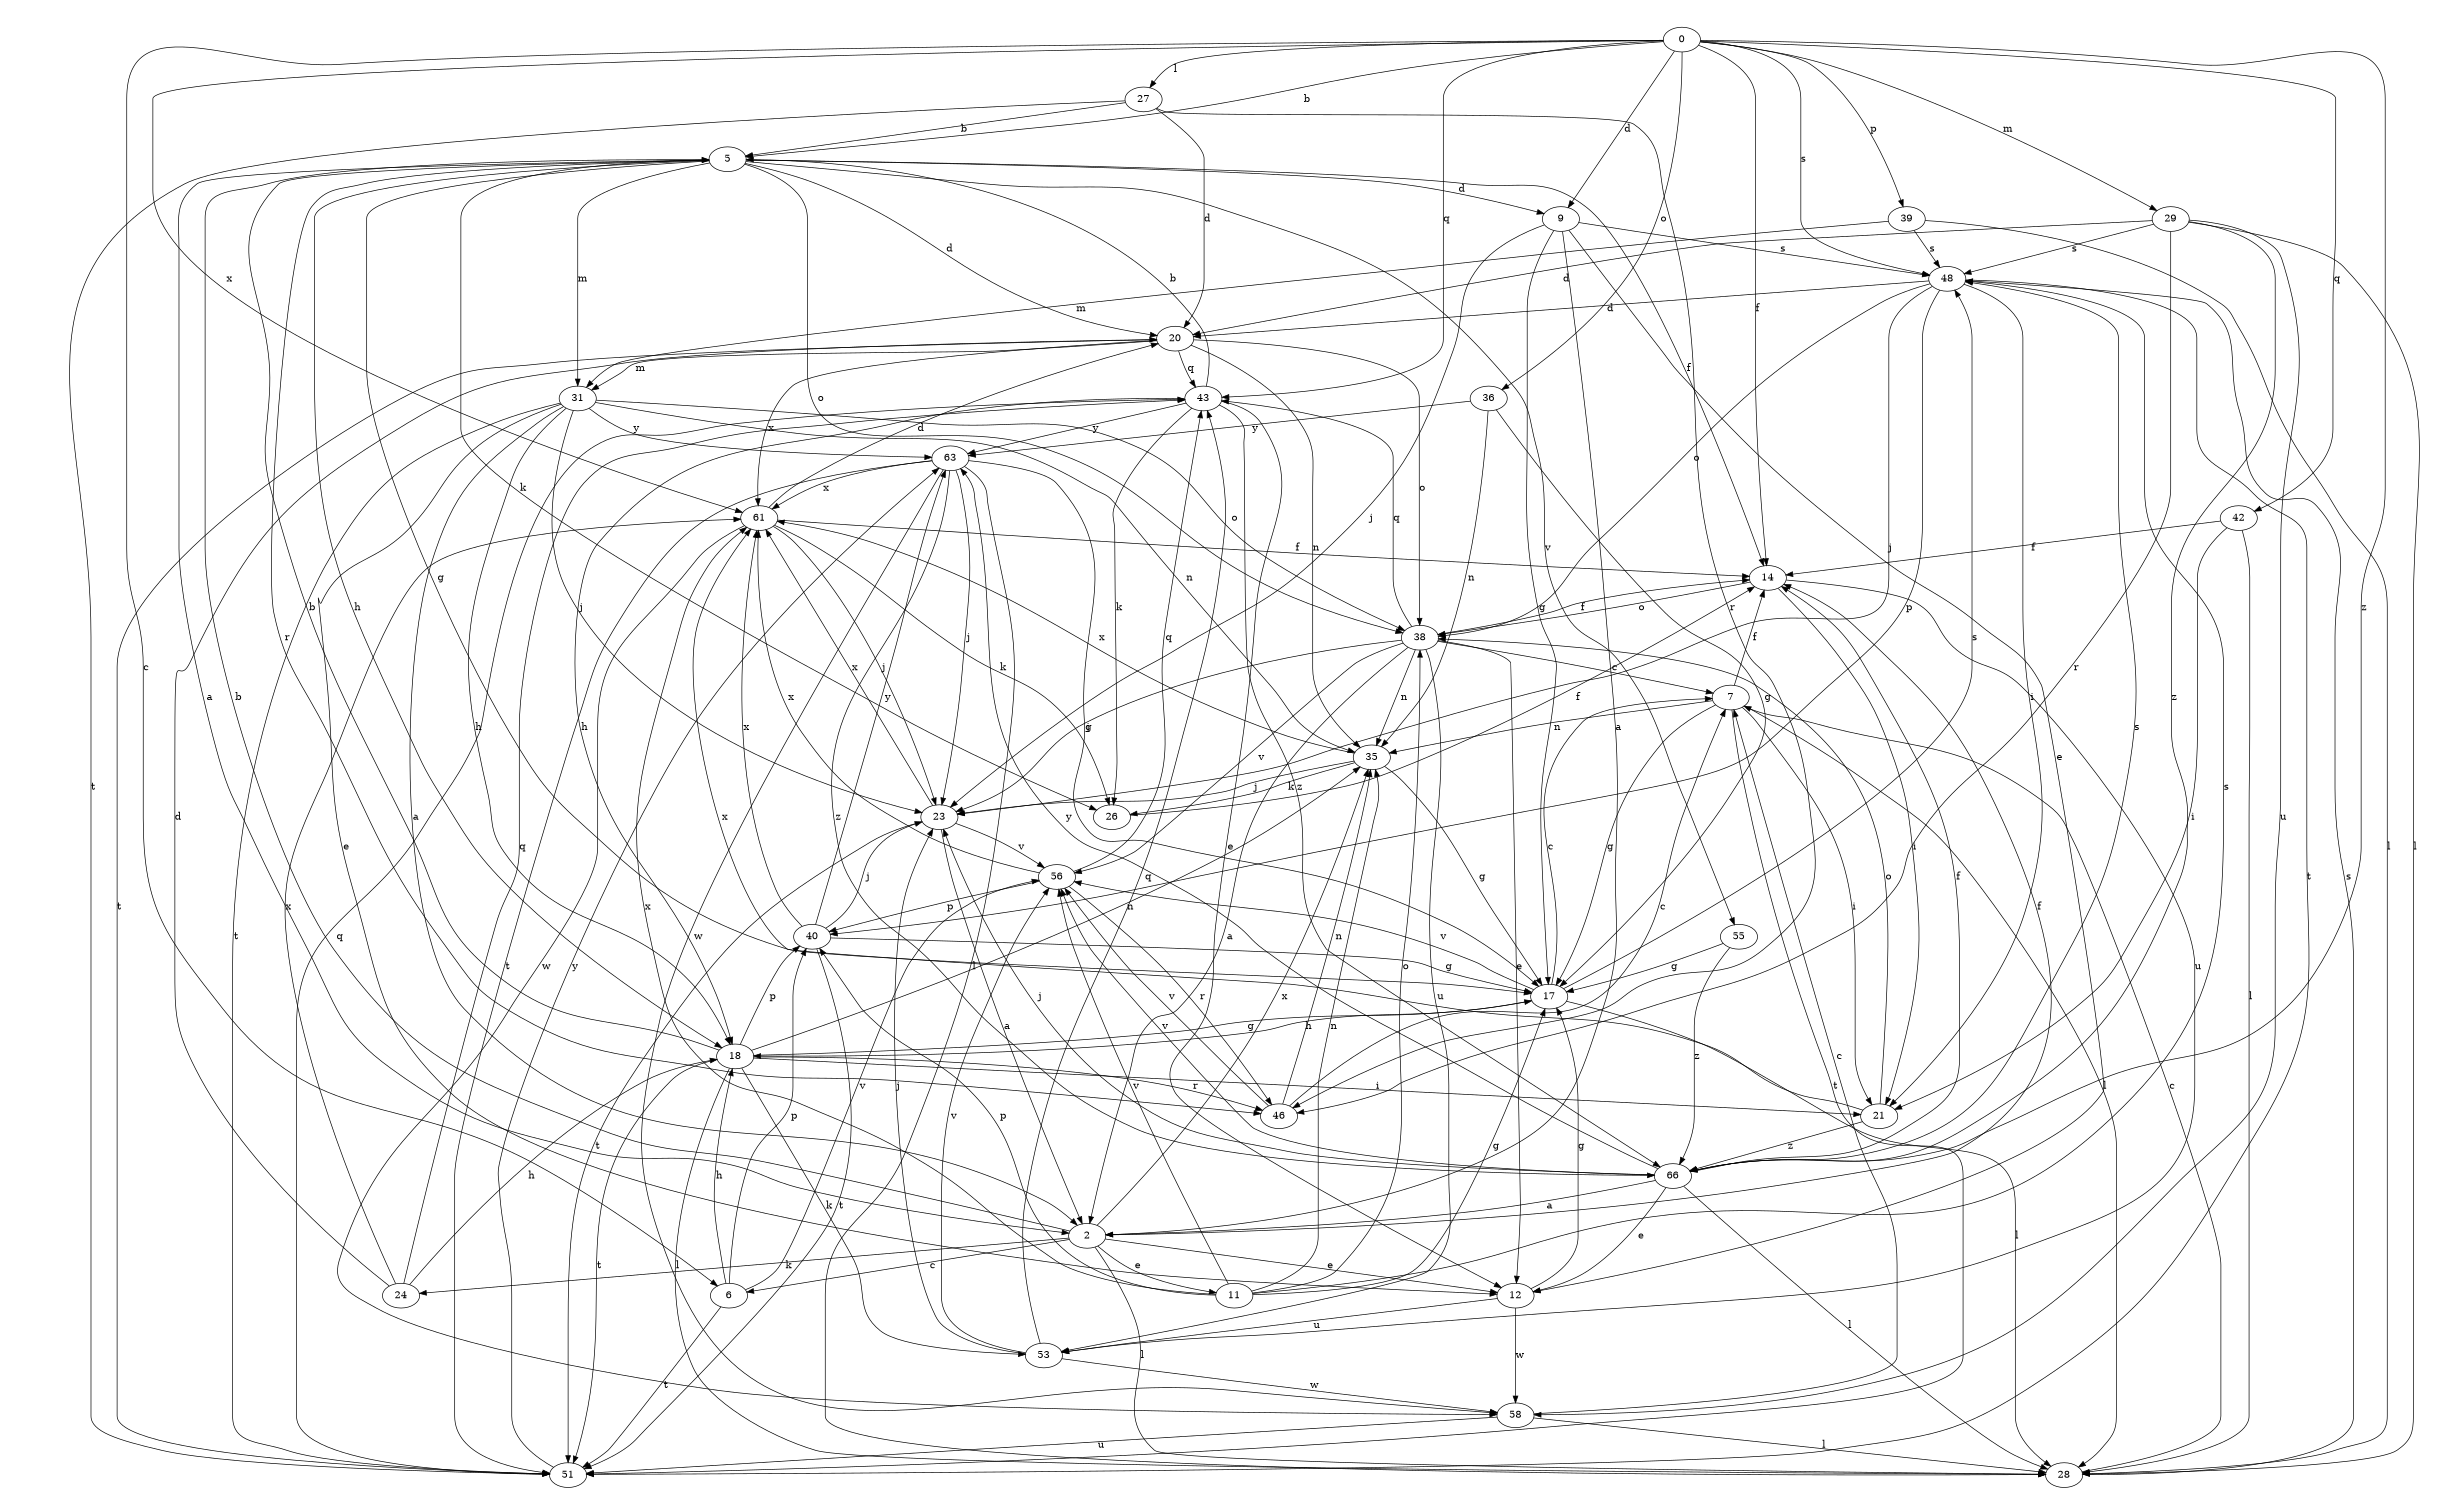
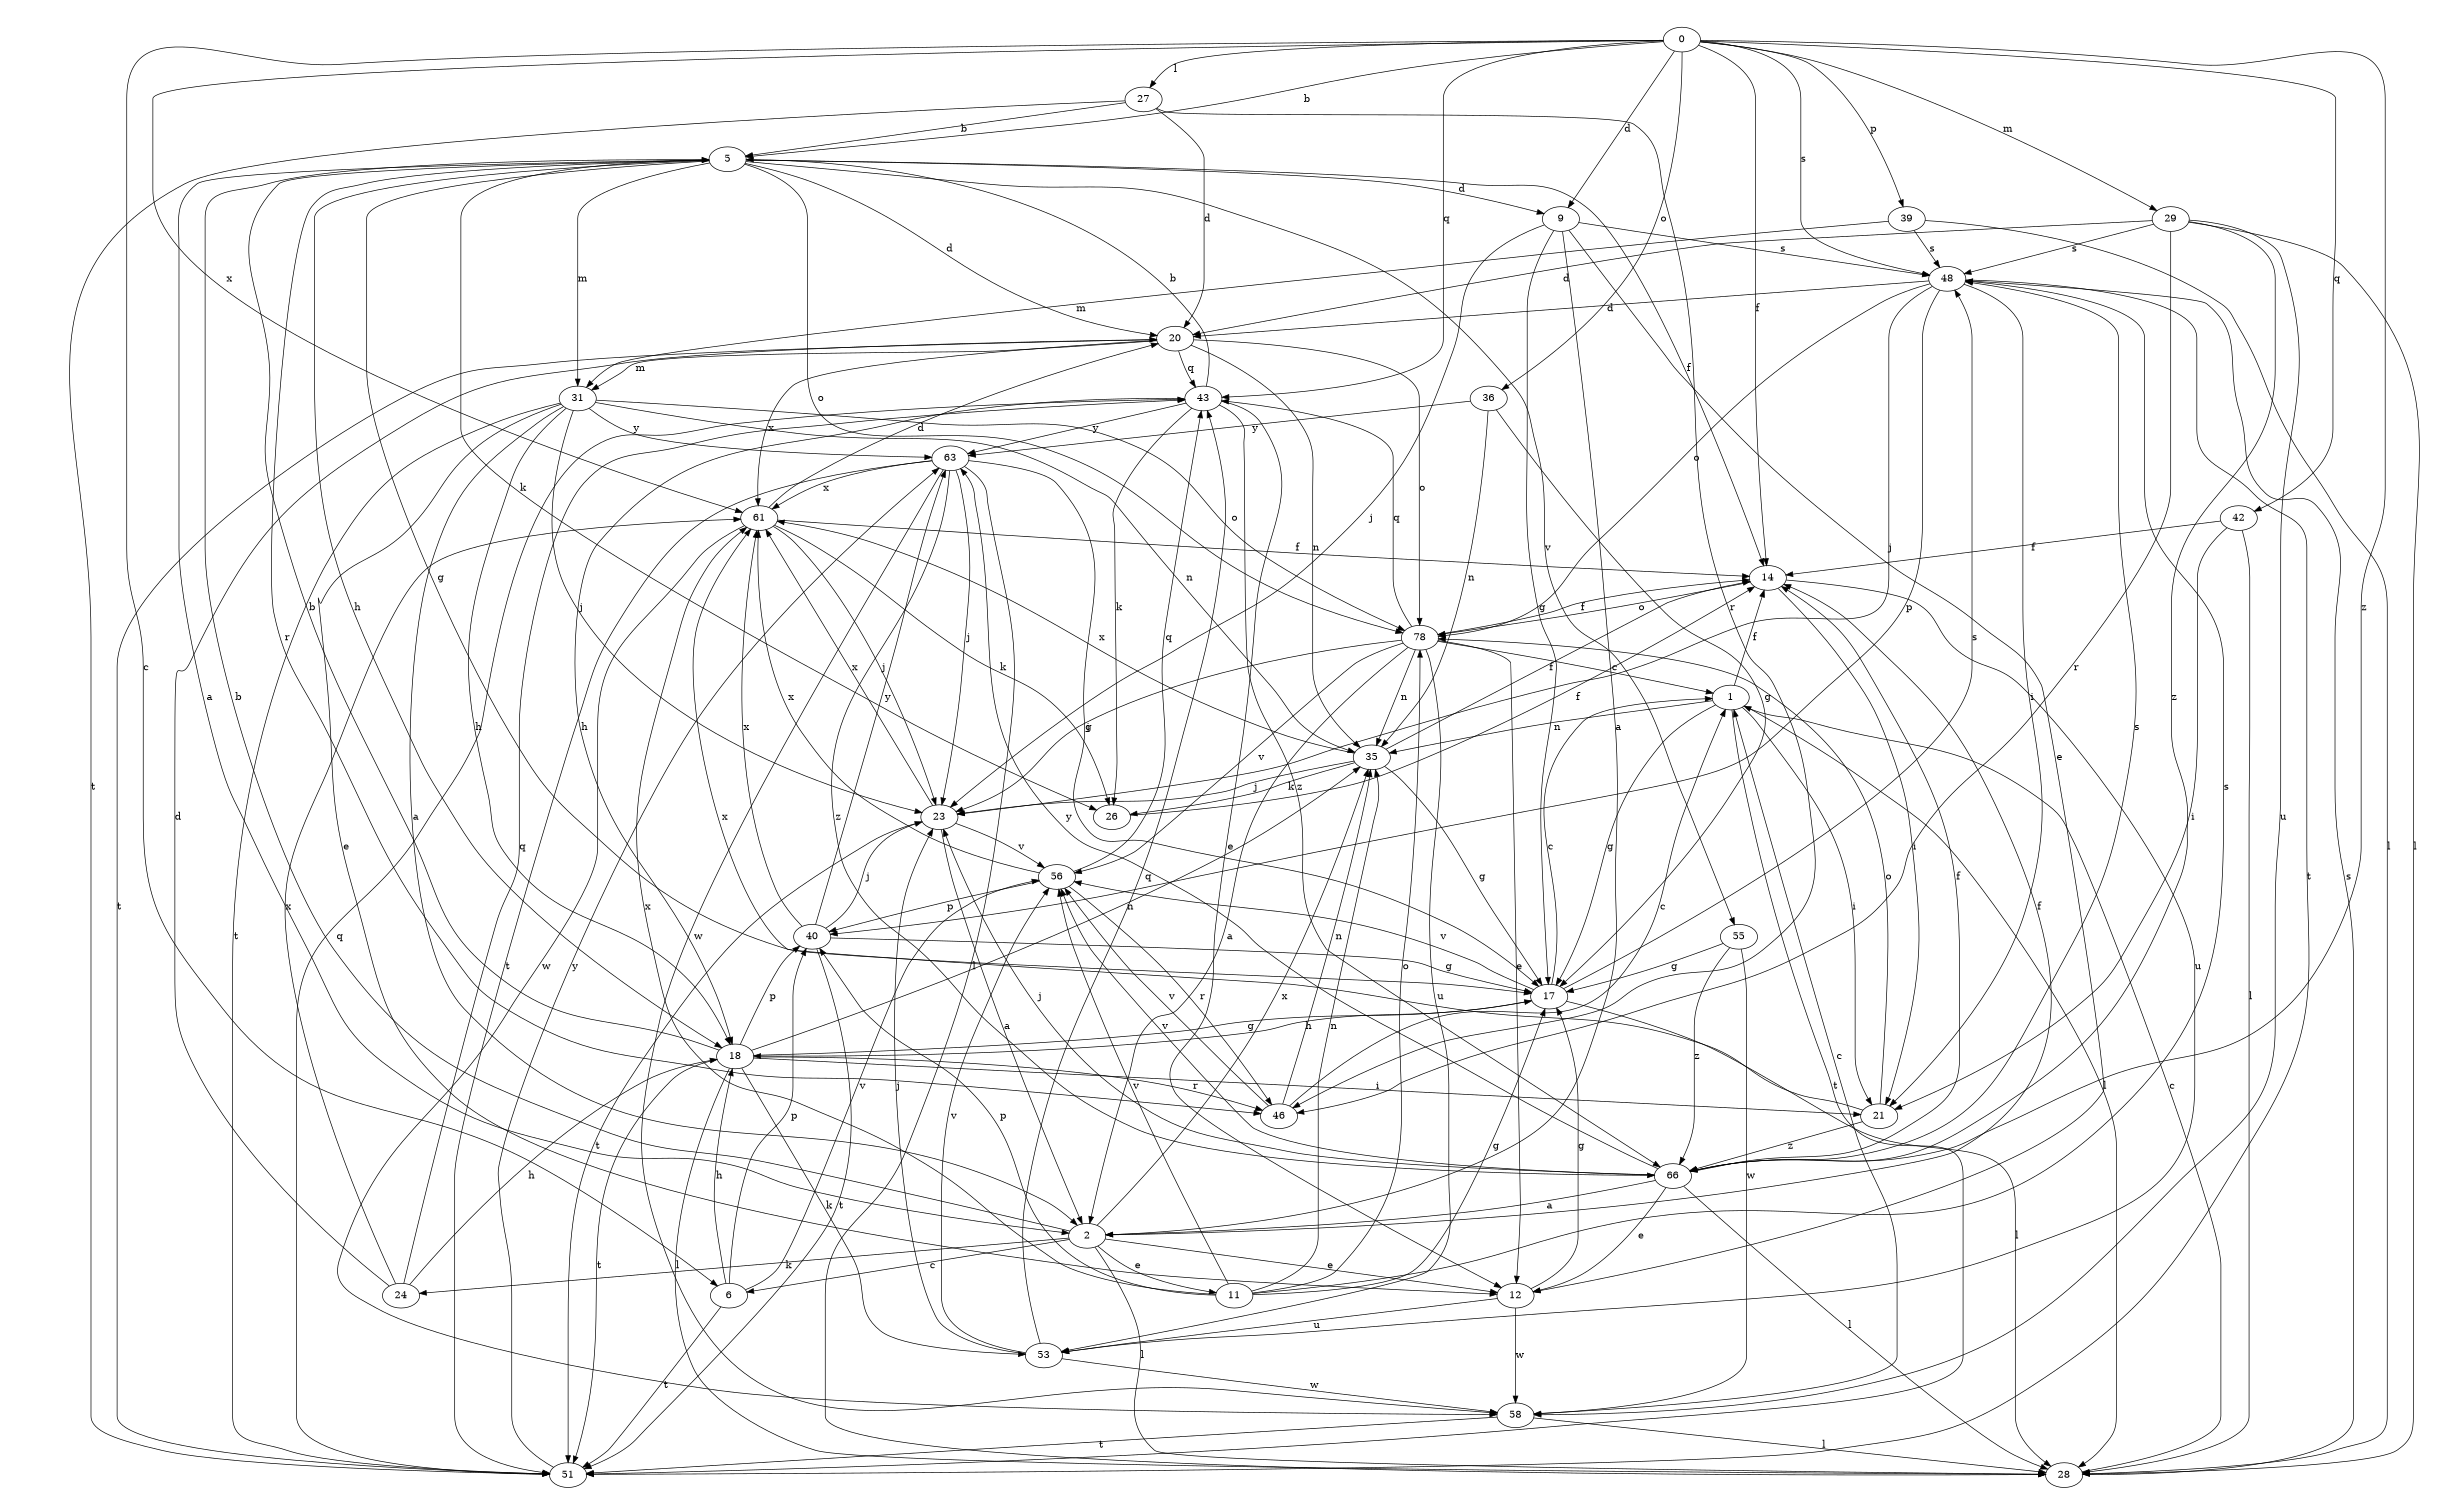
(1420, 638) -> (1420, 638)
none -> (1561, 658)
(1731, 698) -> (1731, 698)
none -> (1747, 1264)
(1101, 1445) -> (1101, 1445)
